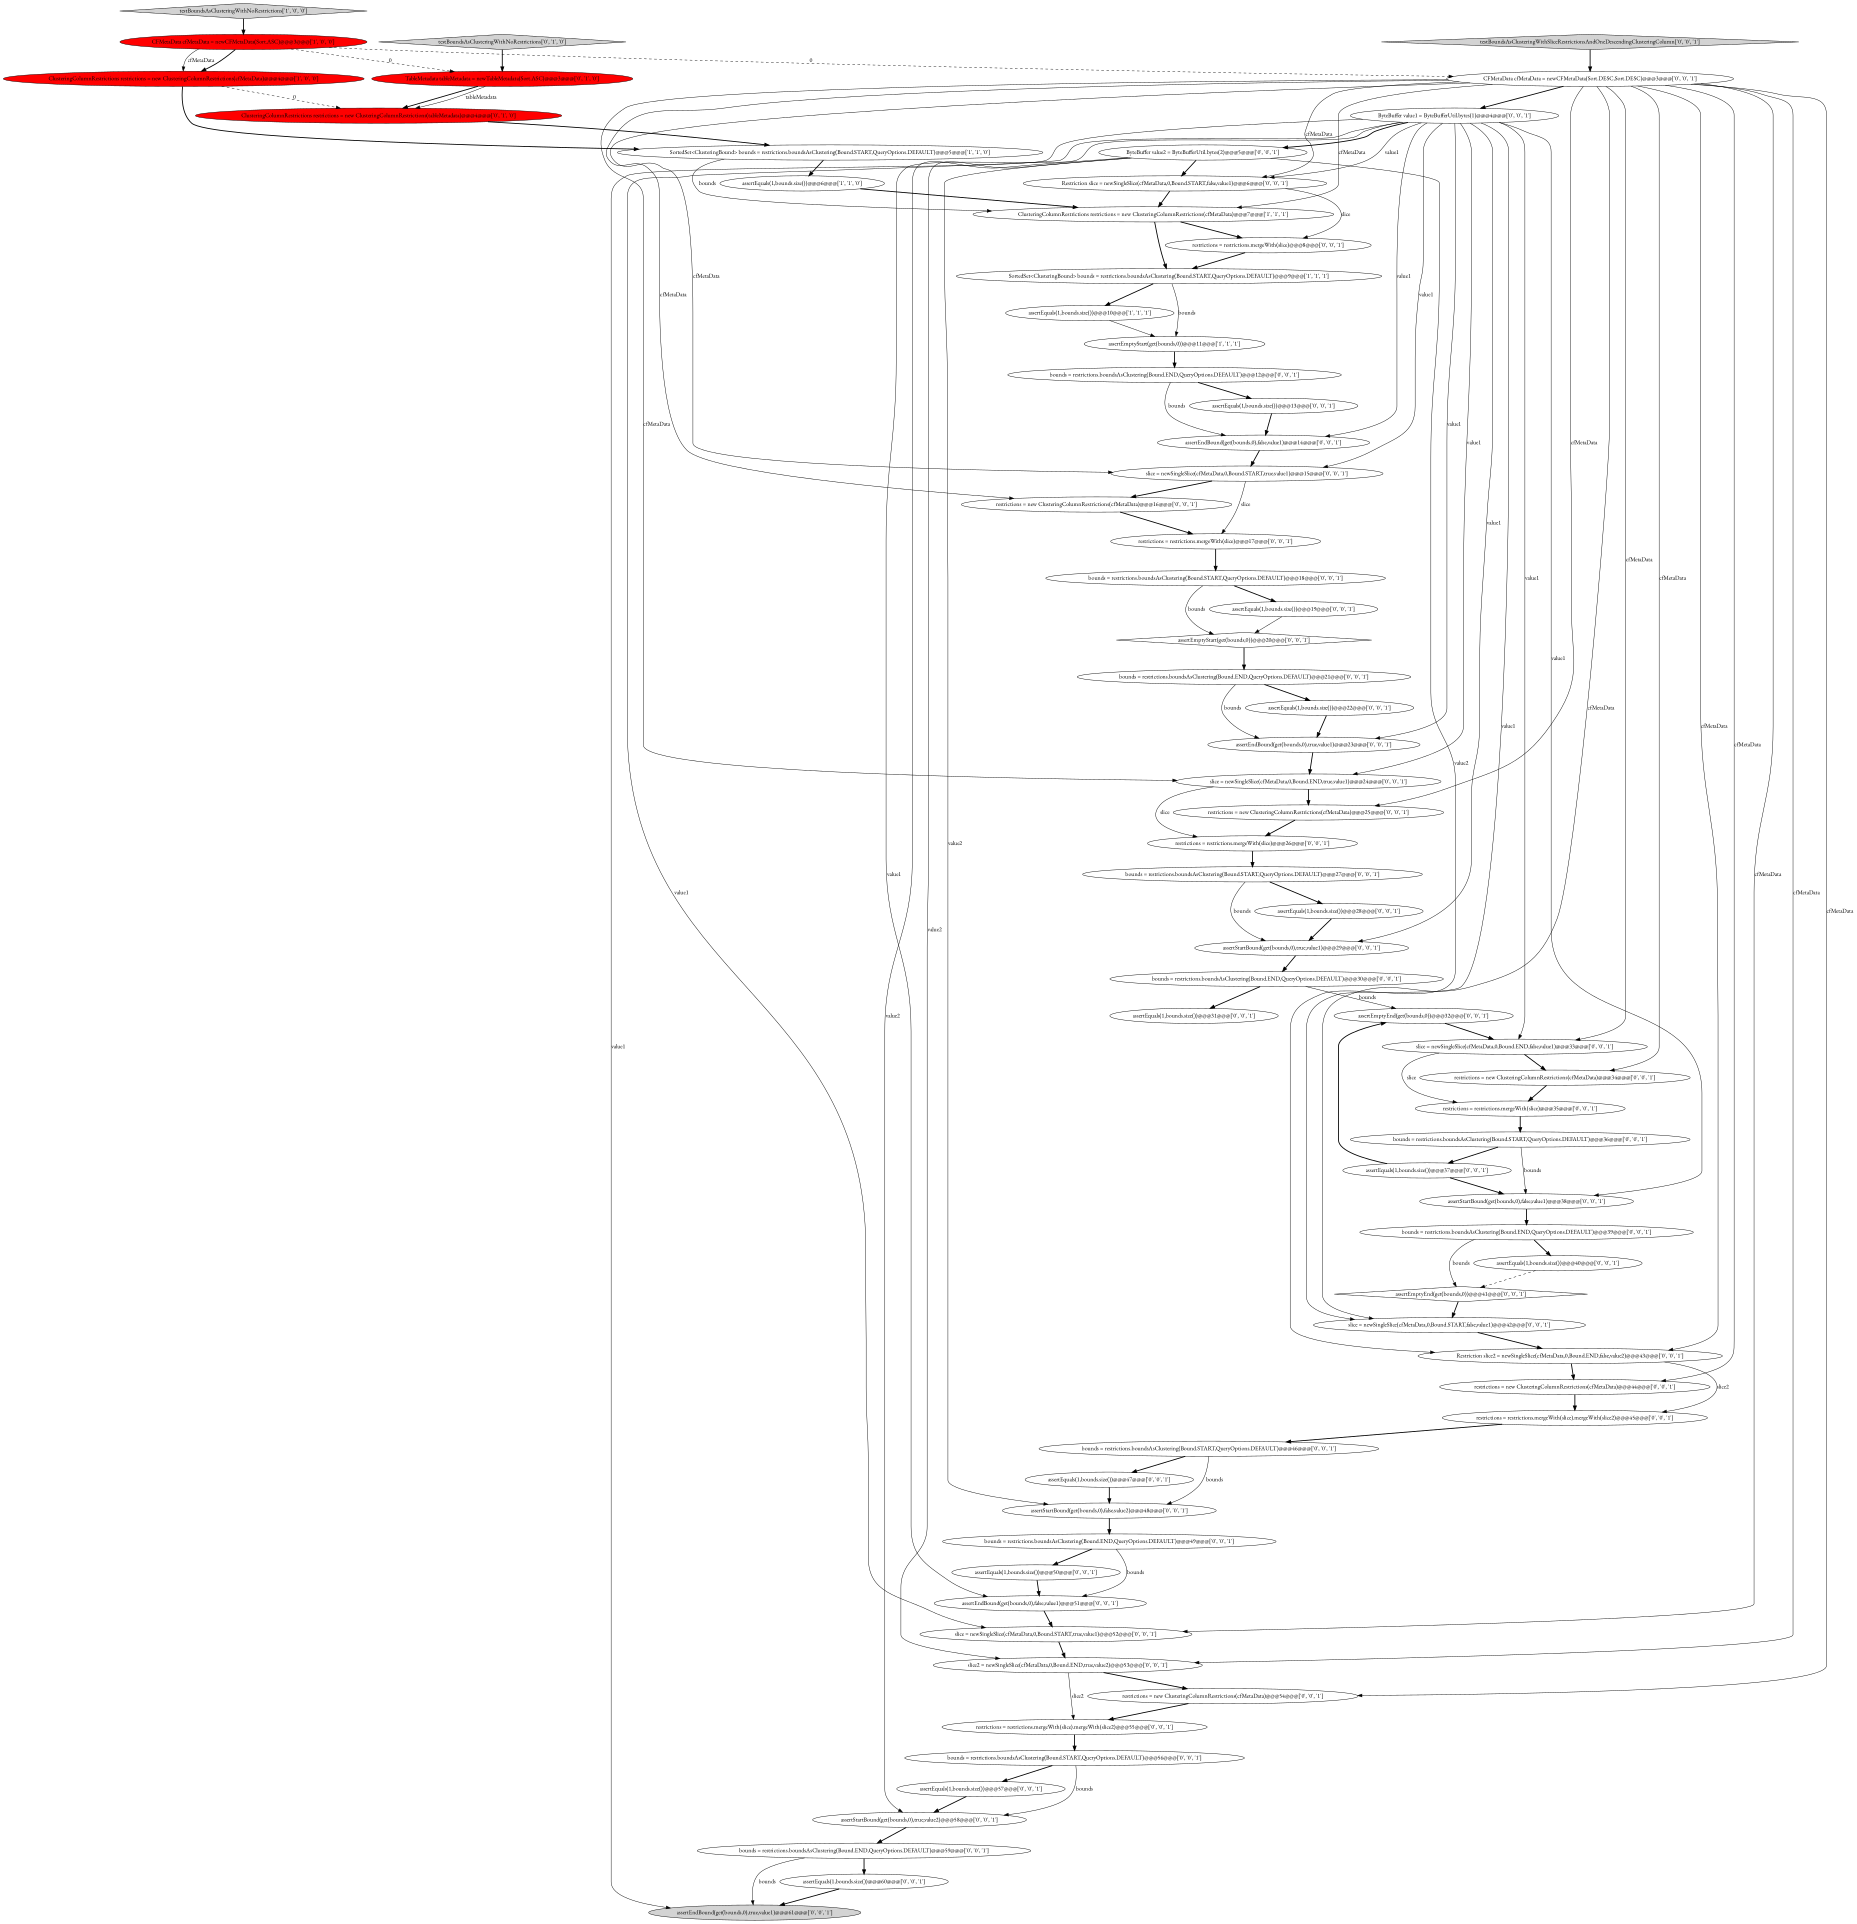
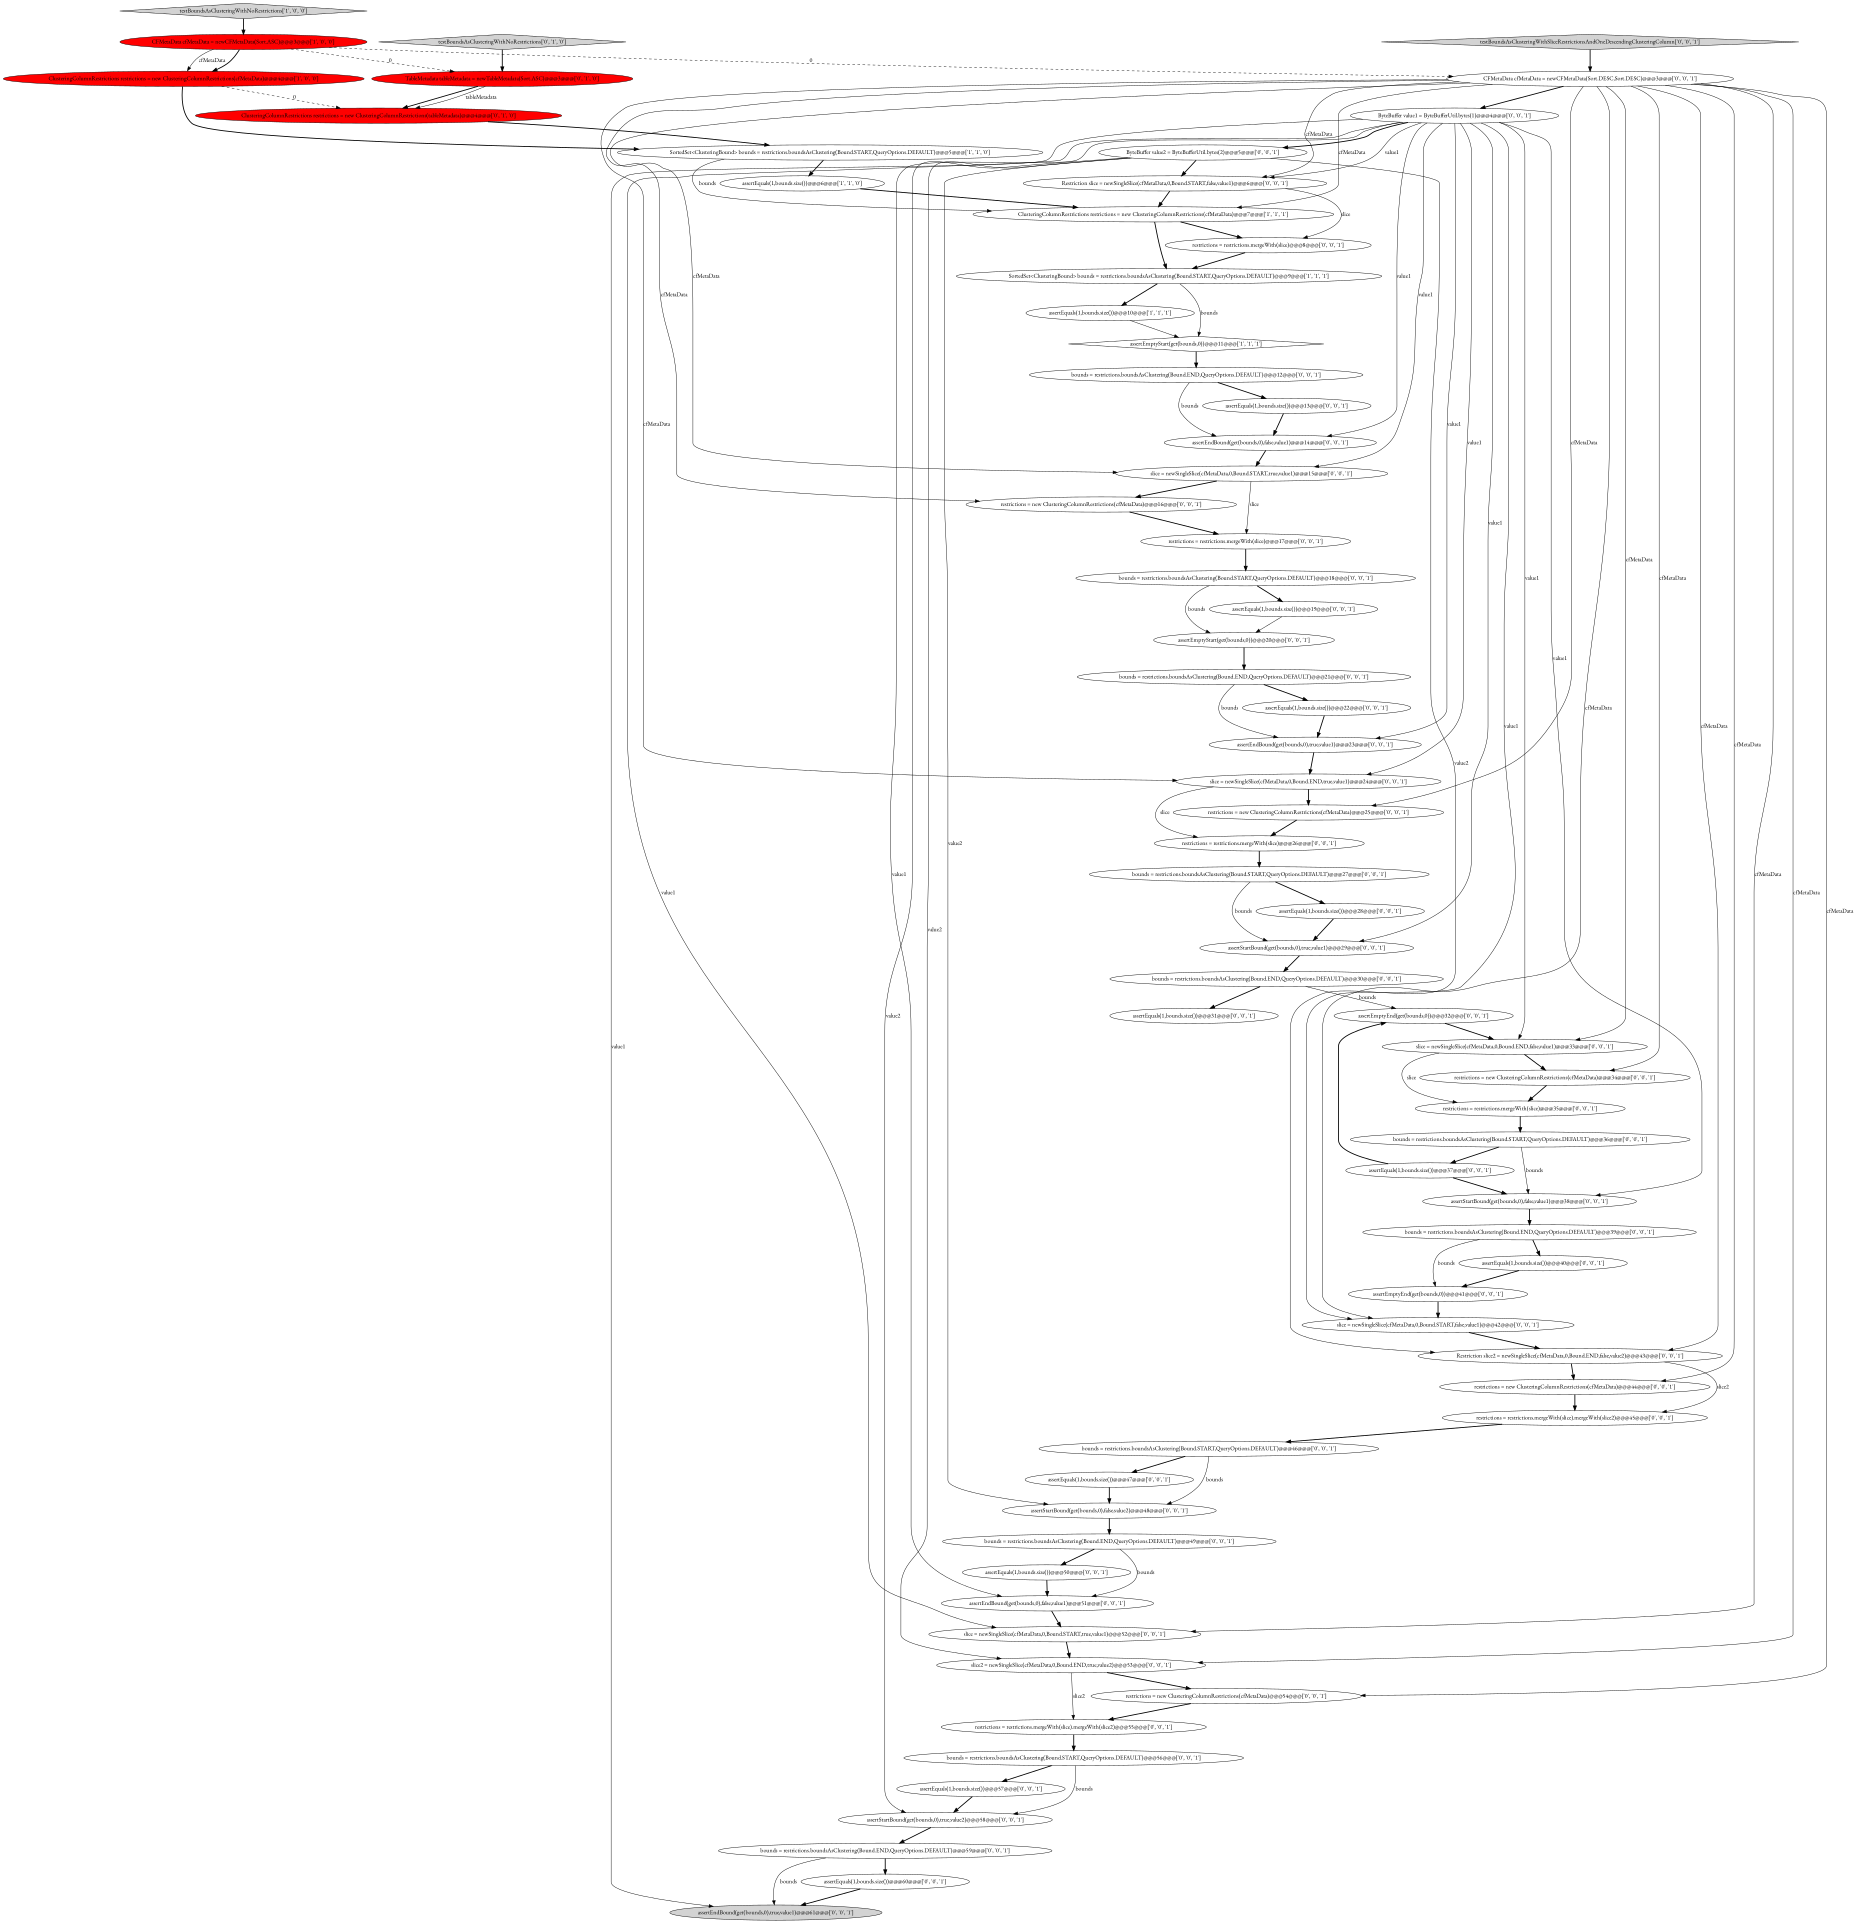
(1175, 344) -> (1196, 344)
(1244, 640) -> (1244, 640)
(1510, 1278) -> (1493, 1278)
(1461, 1294) -> (1438, 1294)
